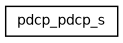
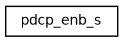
(62, 21) -> (62, 21)
